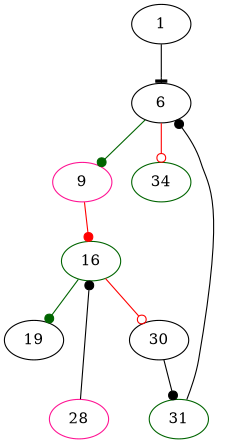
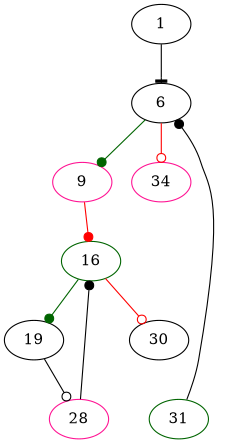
(161, 182) -> (161, 182)
(168, 375) -> none
none -> (54, 376)
